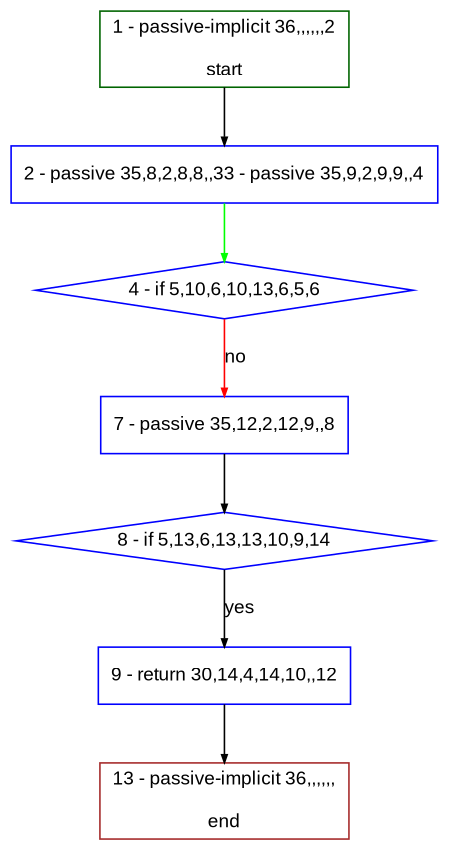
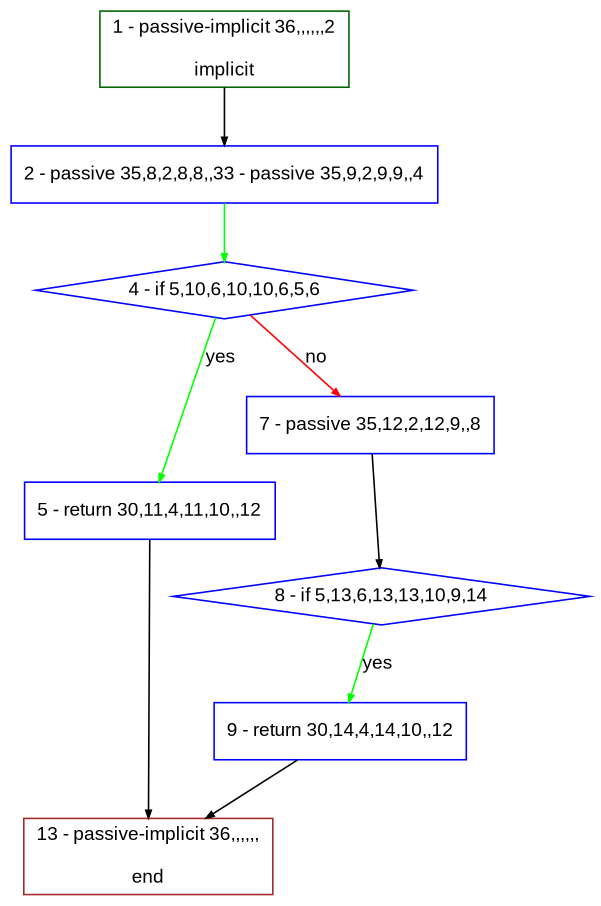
(224, 49) -> (224, 49)
(224, 290) -> (224, 290)
none -> (150, 511)
(224, 604) -> (362, 659)
